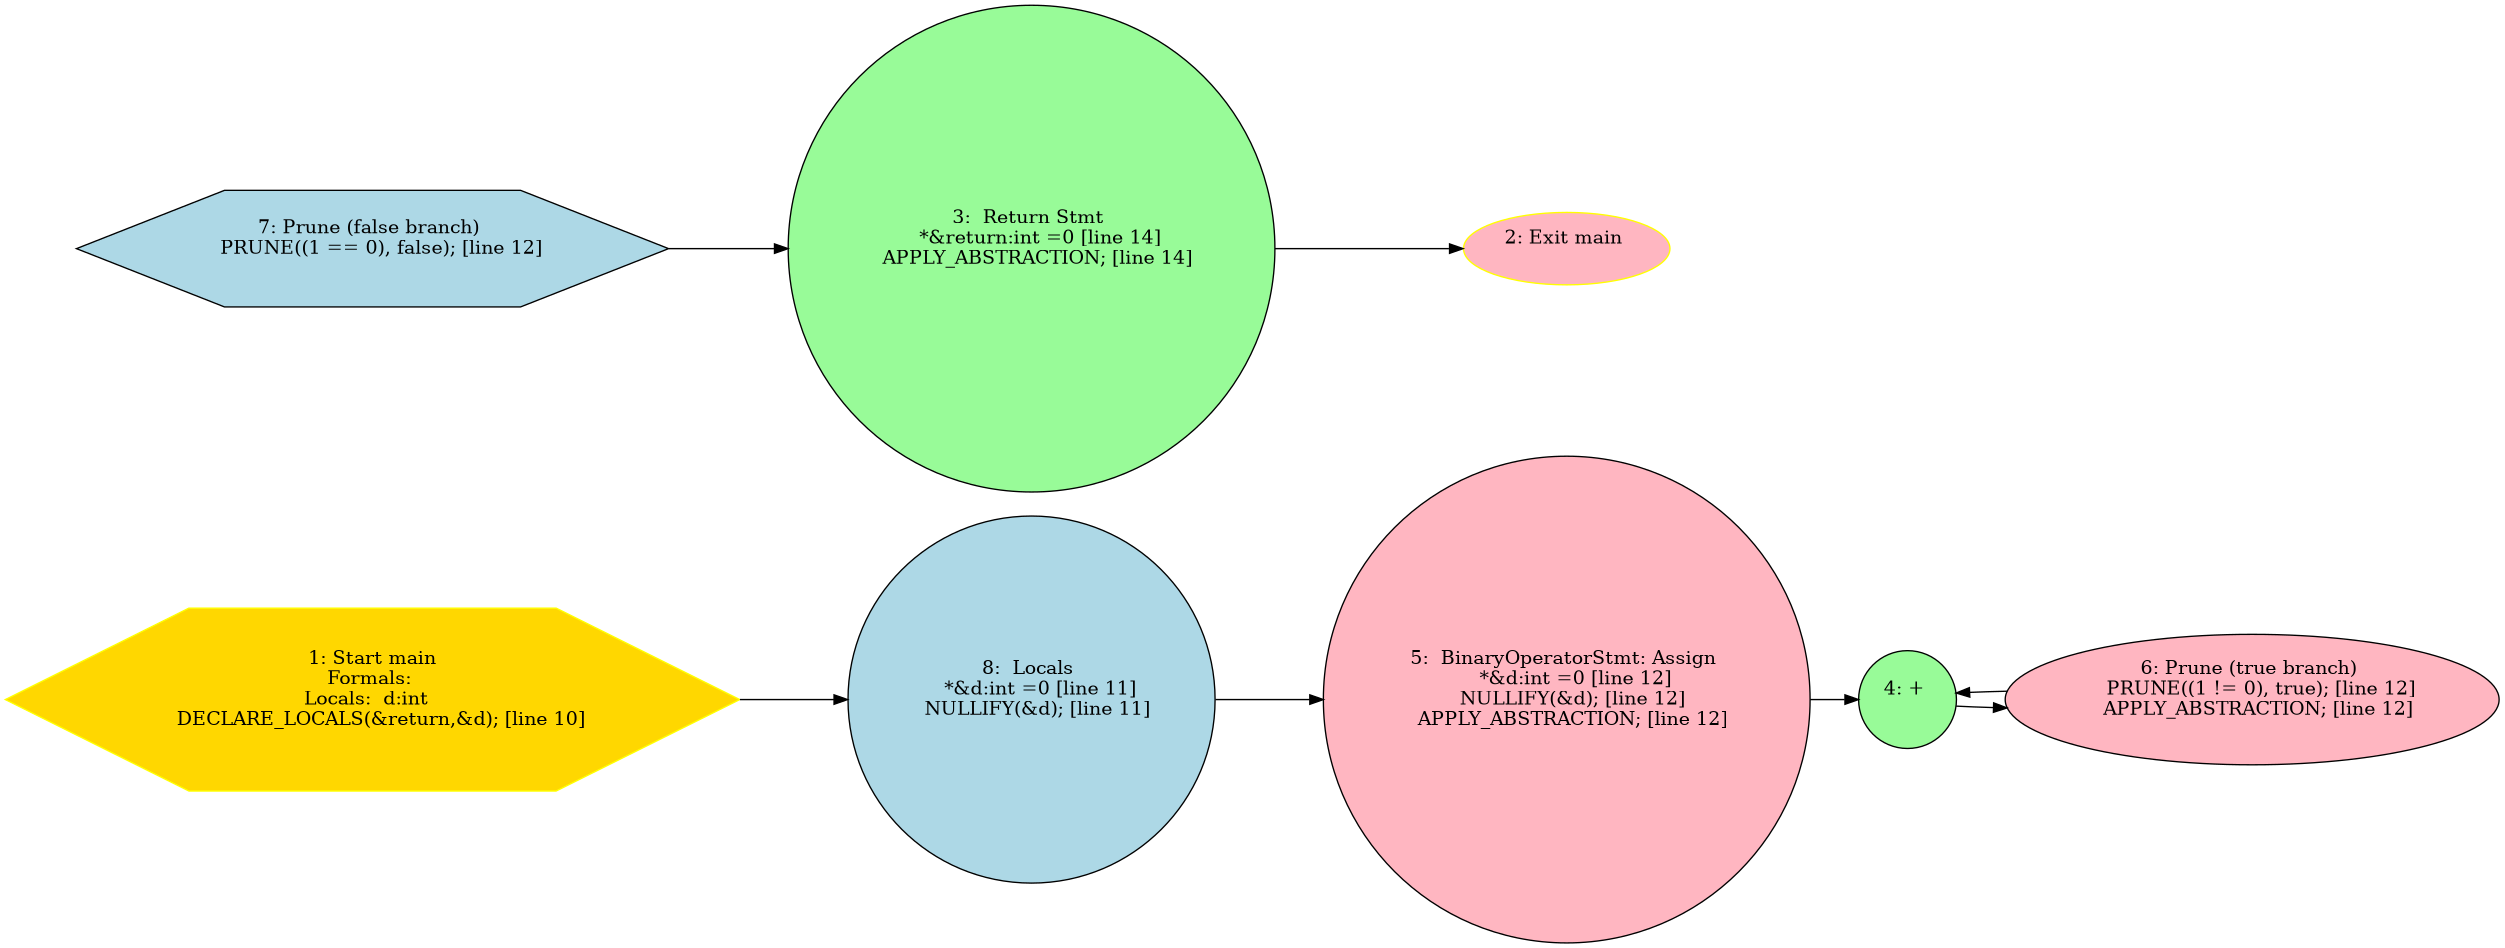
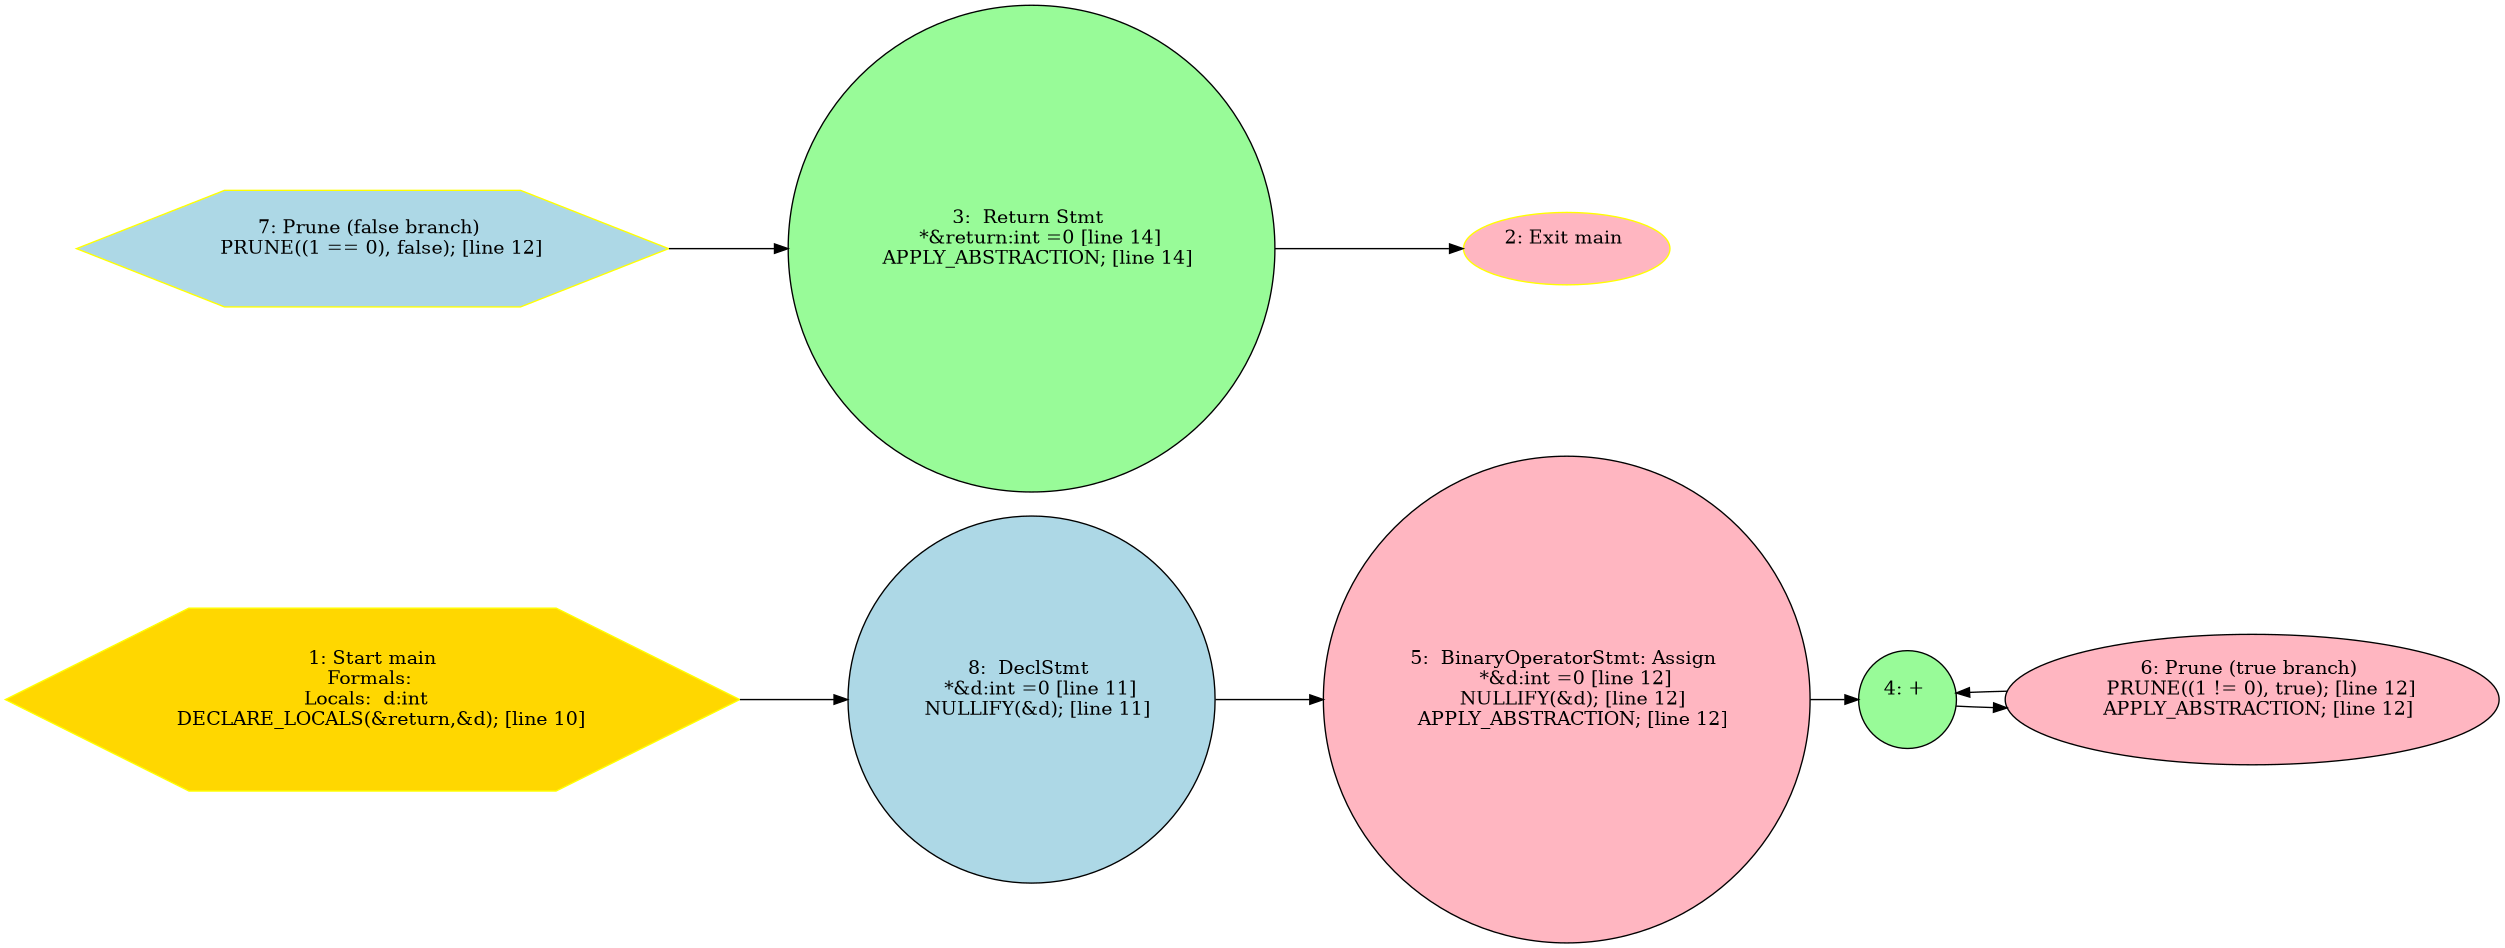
(373, 249) -> (373, 249)
(1032, 700) -> (1032, 700)
